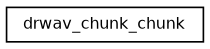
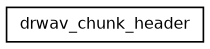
(105, 25) -> (105, 25)
